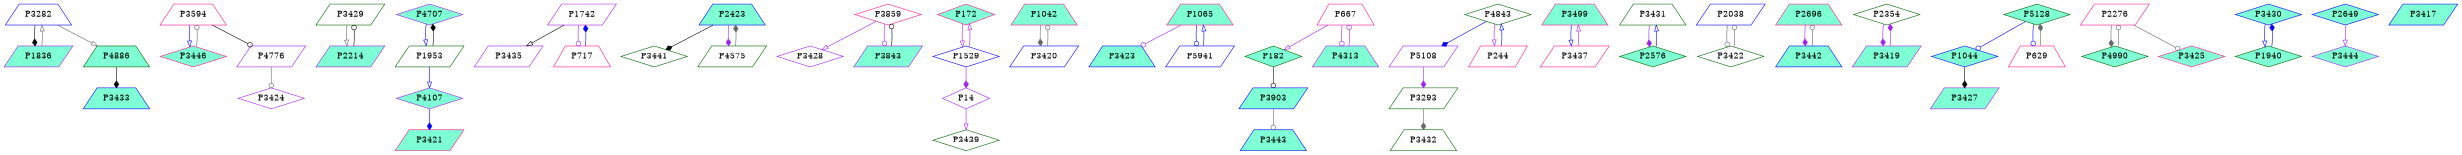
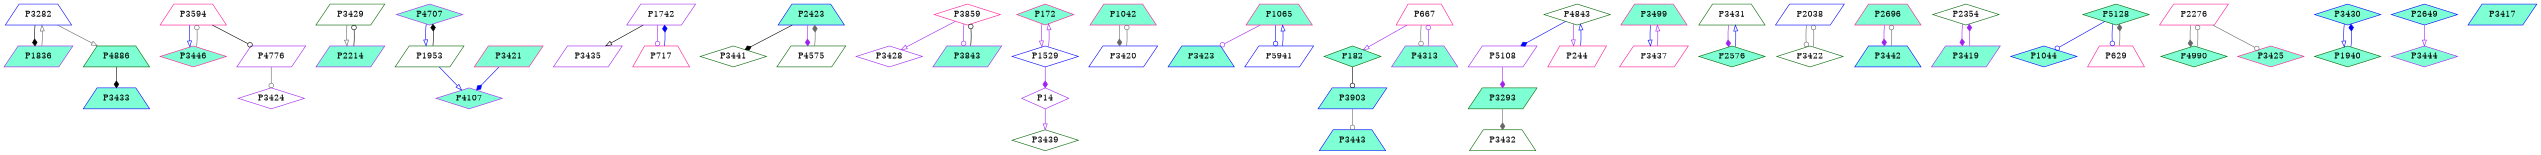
(1342, 33) -> (1421, 33)
(1423, 98) -> (1503, 98)
(1965, 98) -> none
(430, 116) -> (490, 76)
